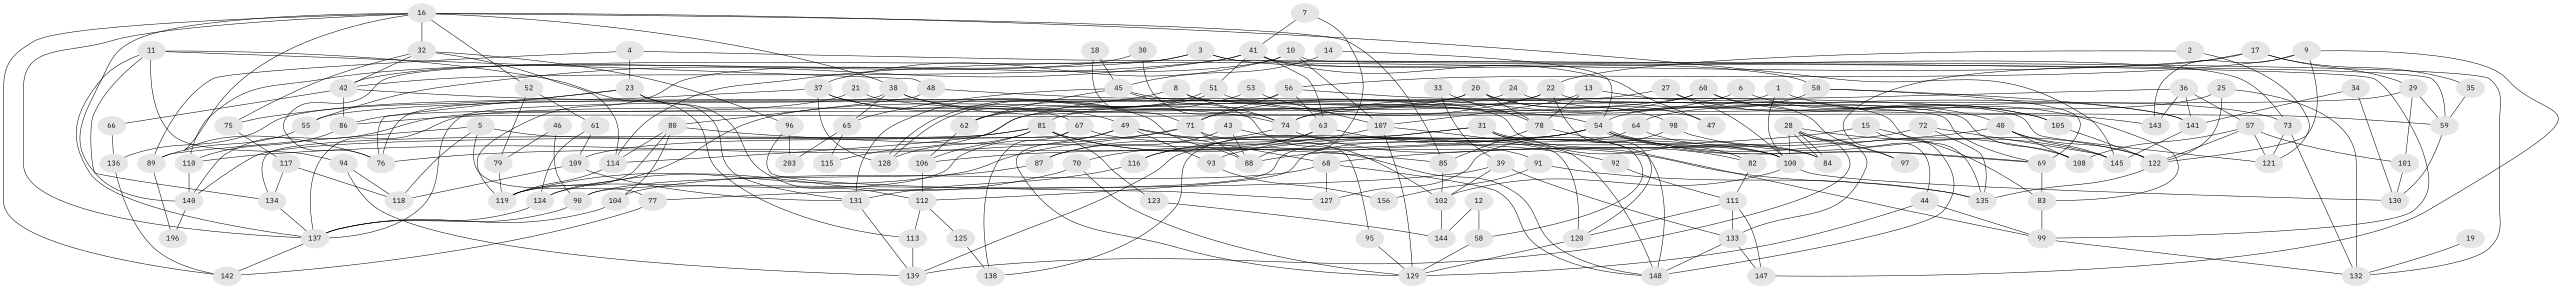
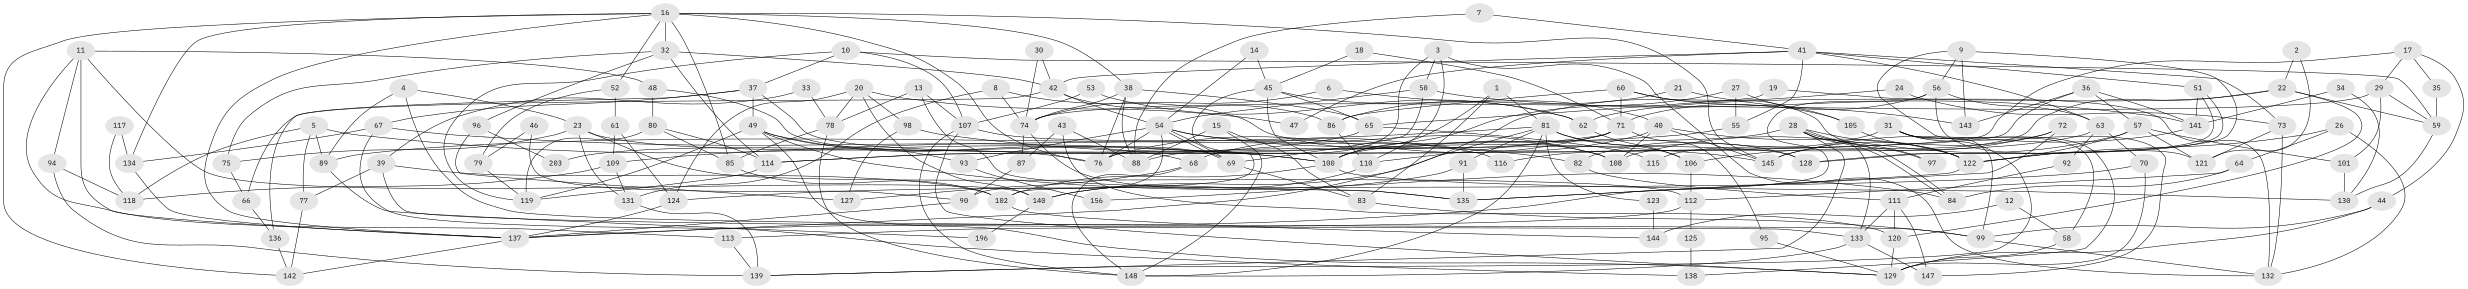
(2222, 88) -> (2340, 126)
none -> (1573, 111)
(258, 145) -> (237, 182)
(980, 168) -> (1360, 145)
(1033, 181) -> none
(615, 201) -> none
